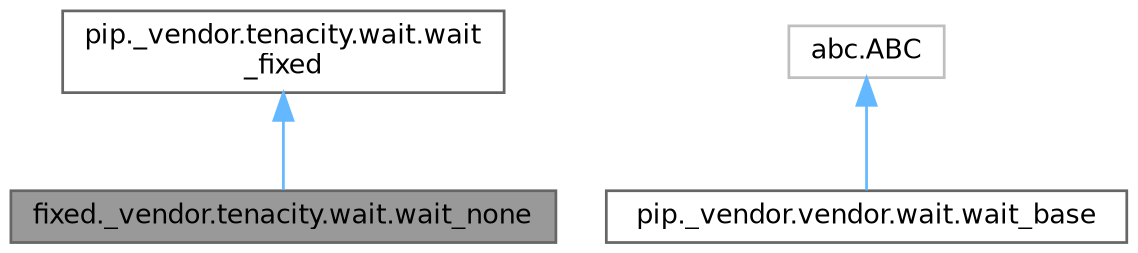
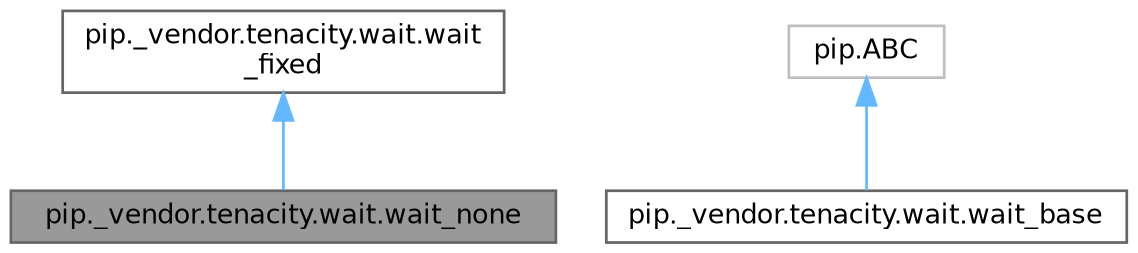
(867, 52) -> (867, 52)
(283, 217) -> (283, 217)
(867, 217) -> (867, 217)
